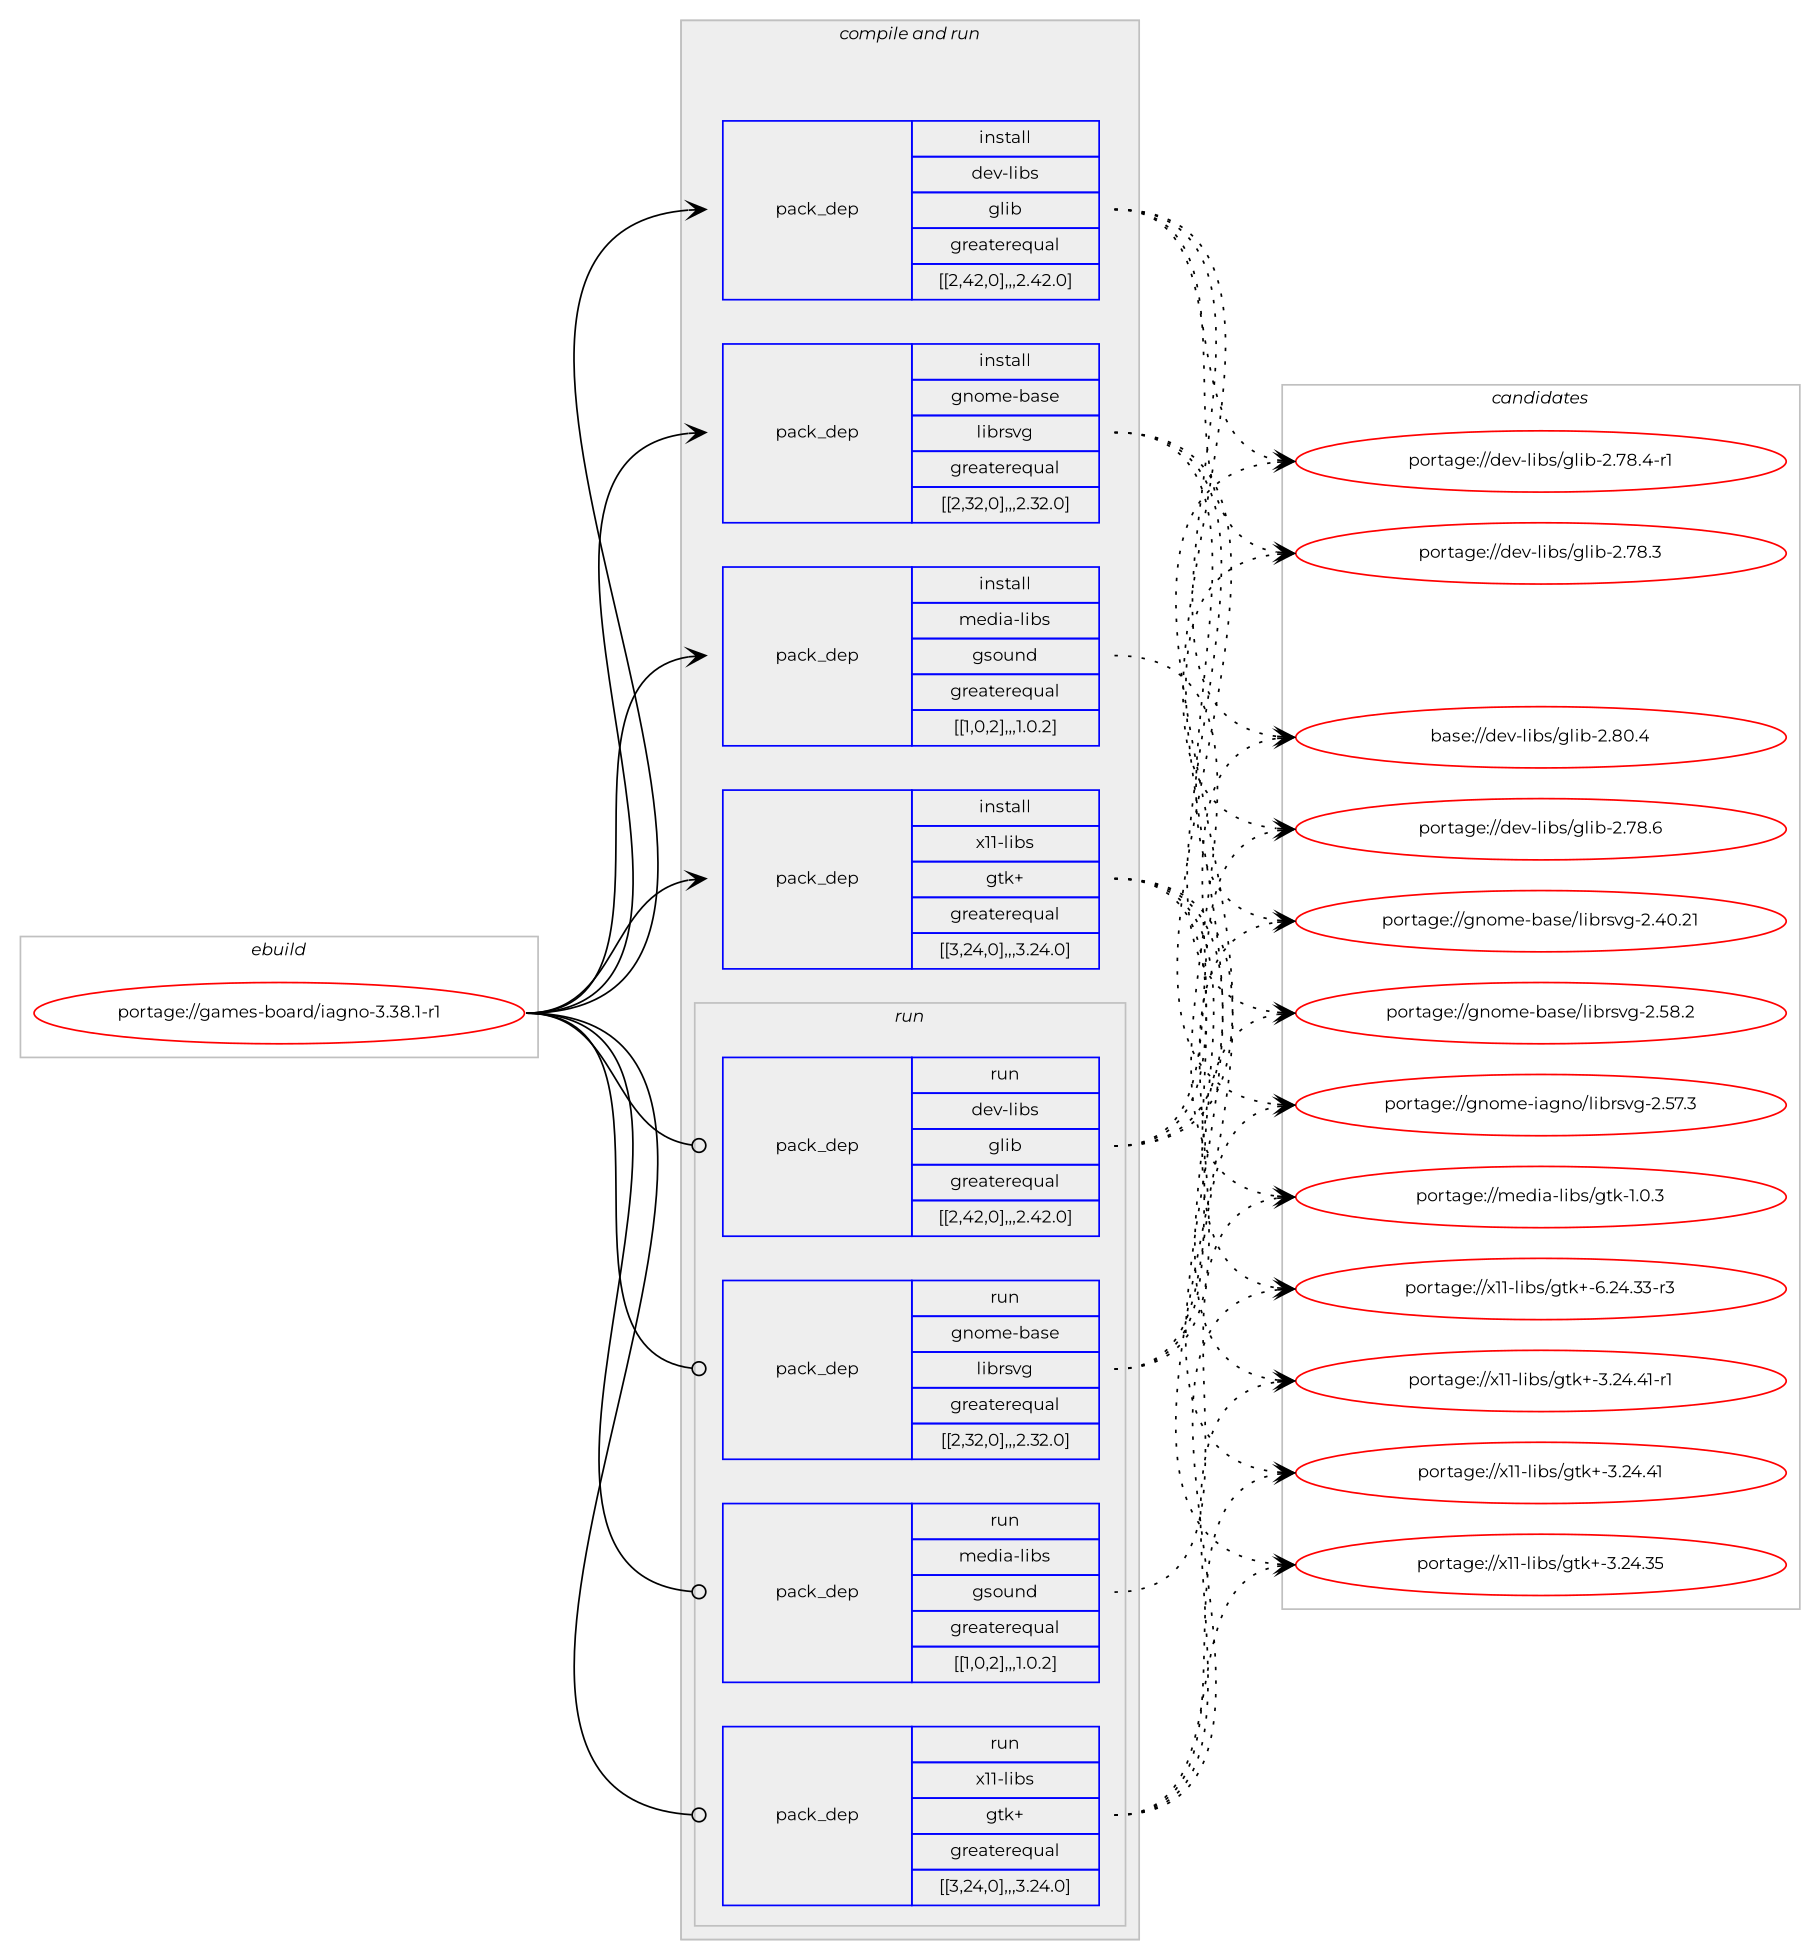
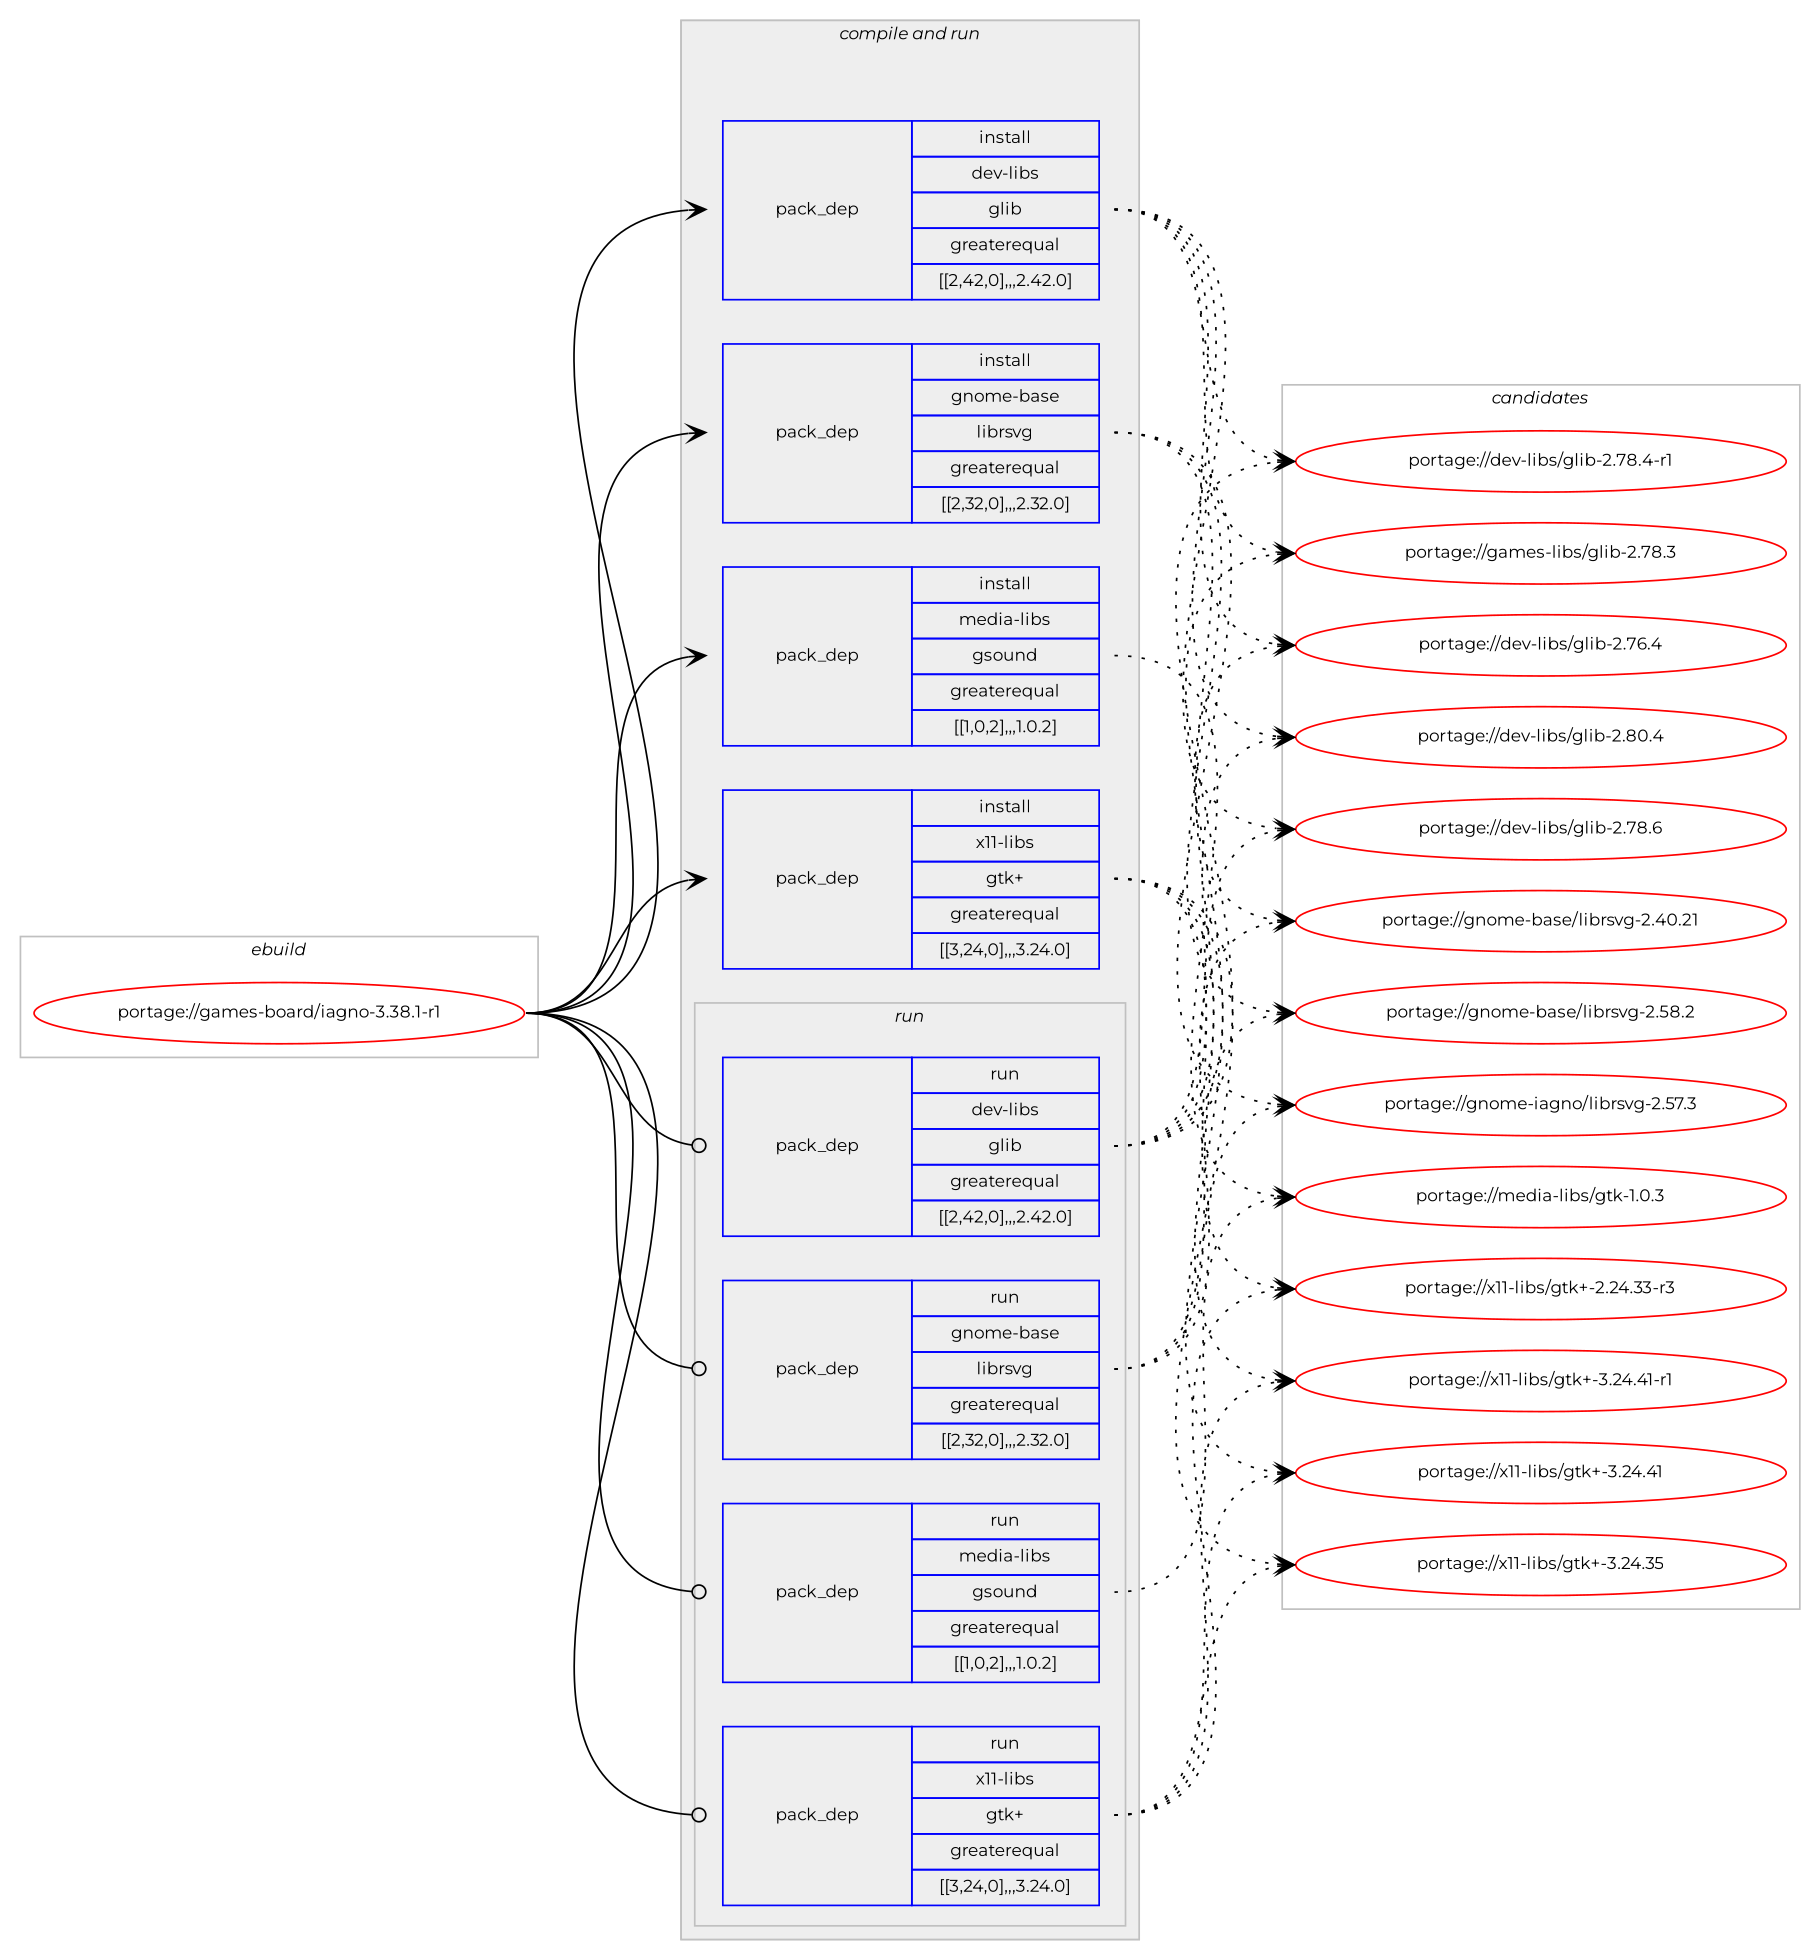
(1541, 553) -> (1541, 553)
none -> (1541, 645)
(1541, 737) -> (1541, 737)
(1541, 1289) -> (1541, 1289)
